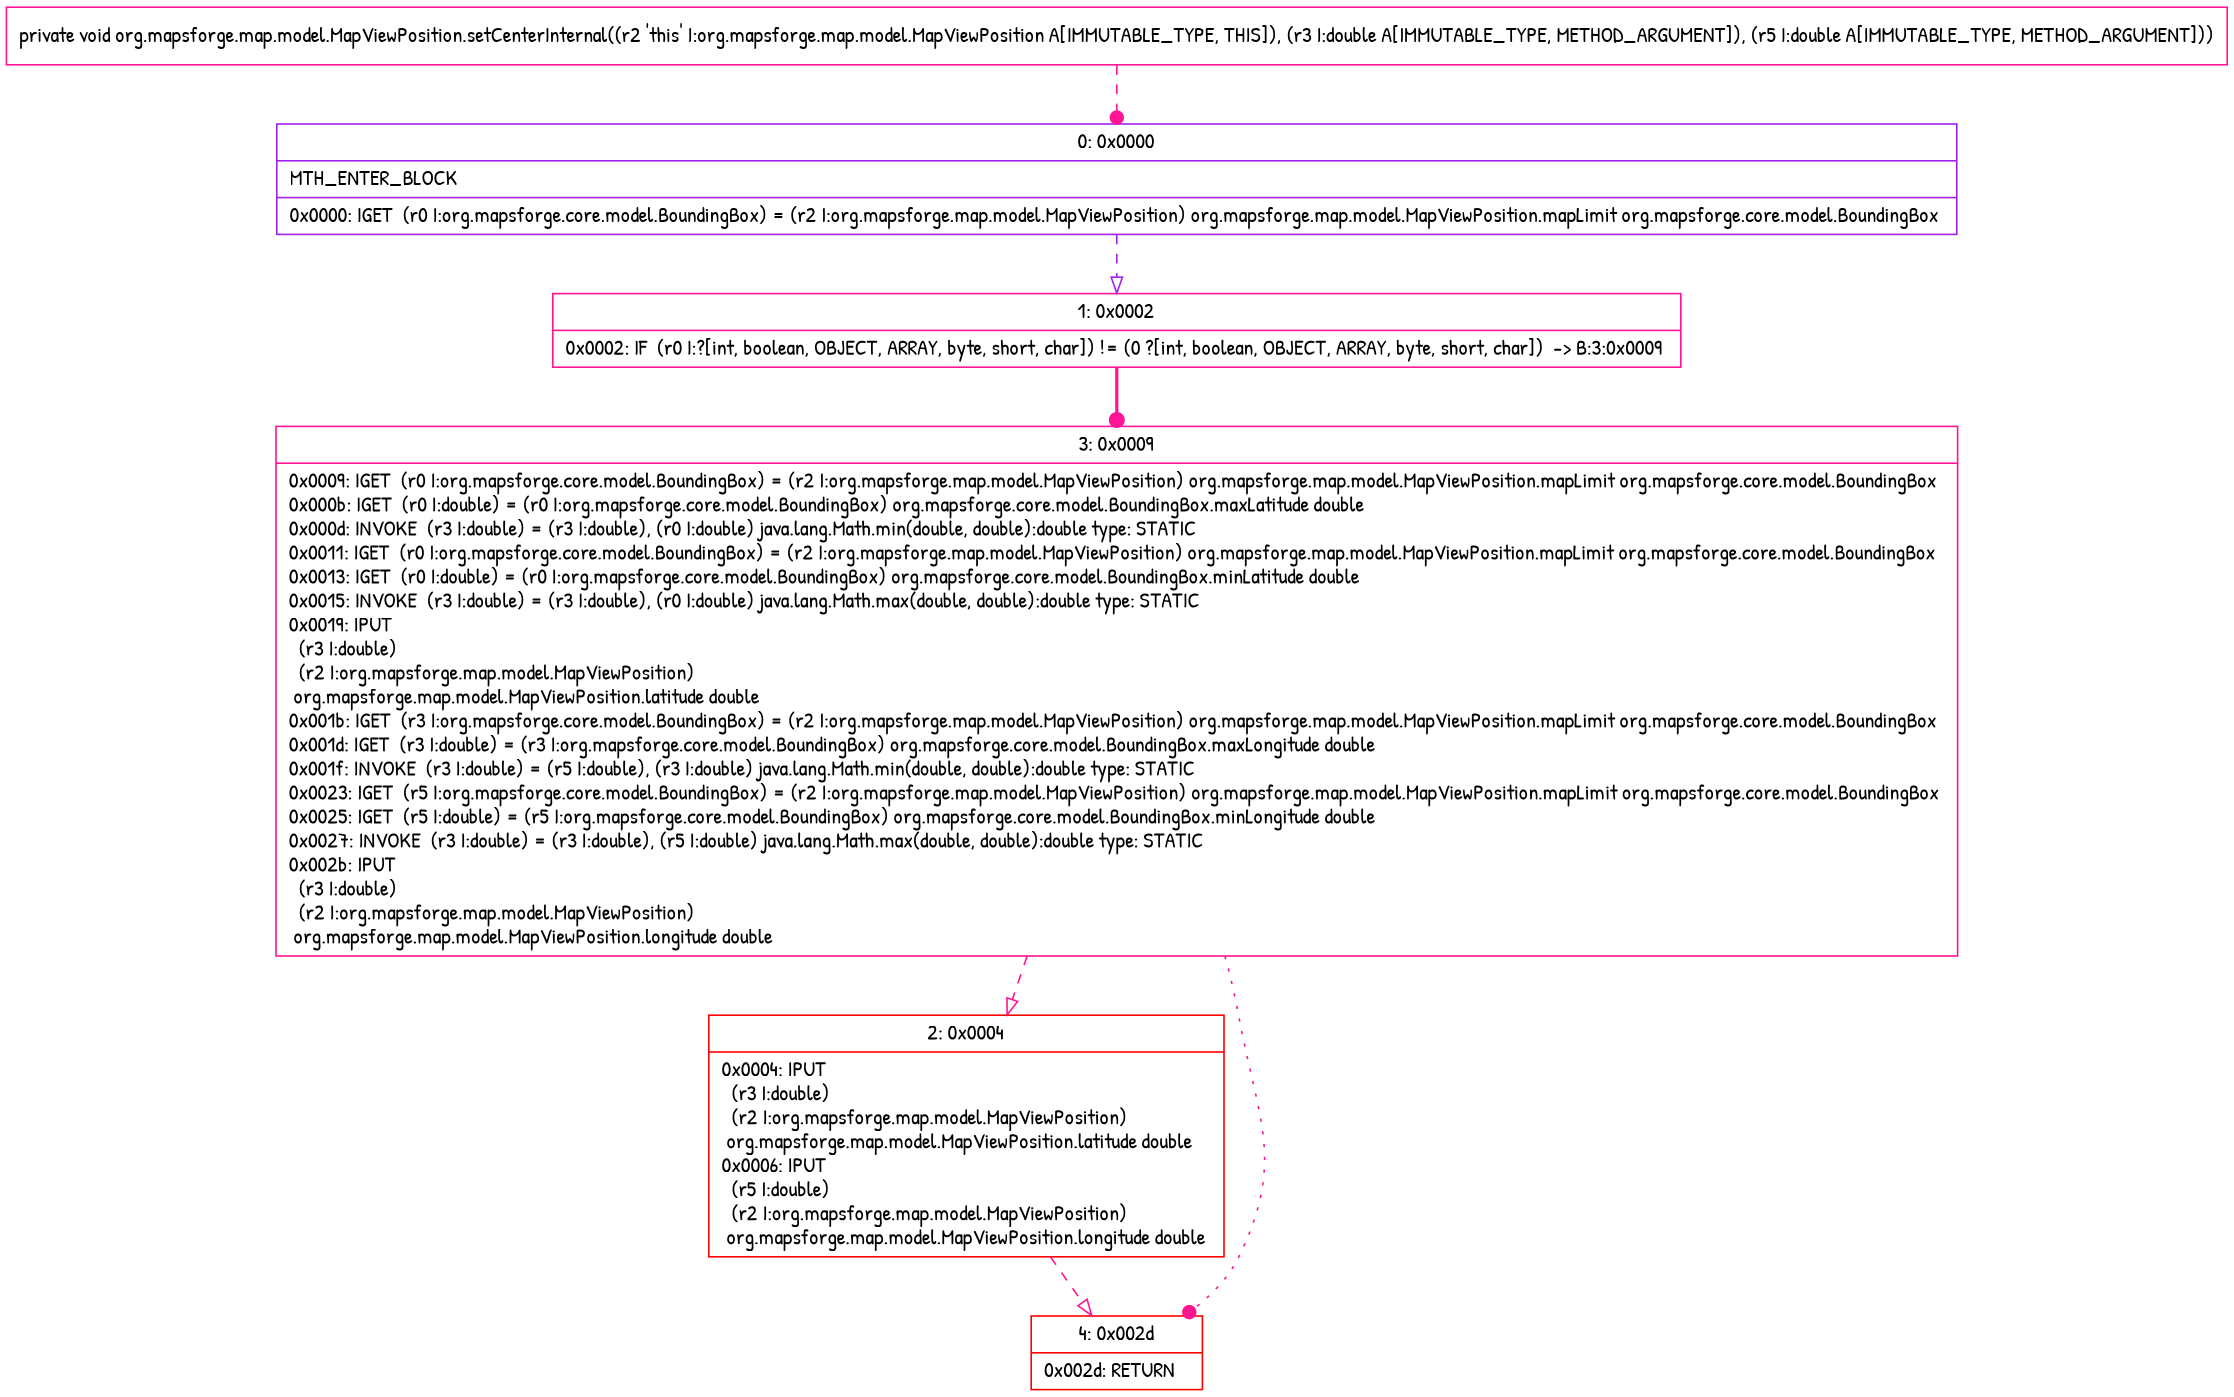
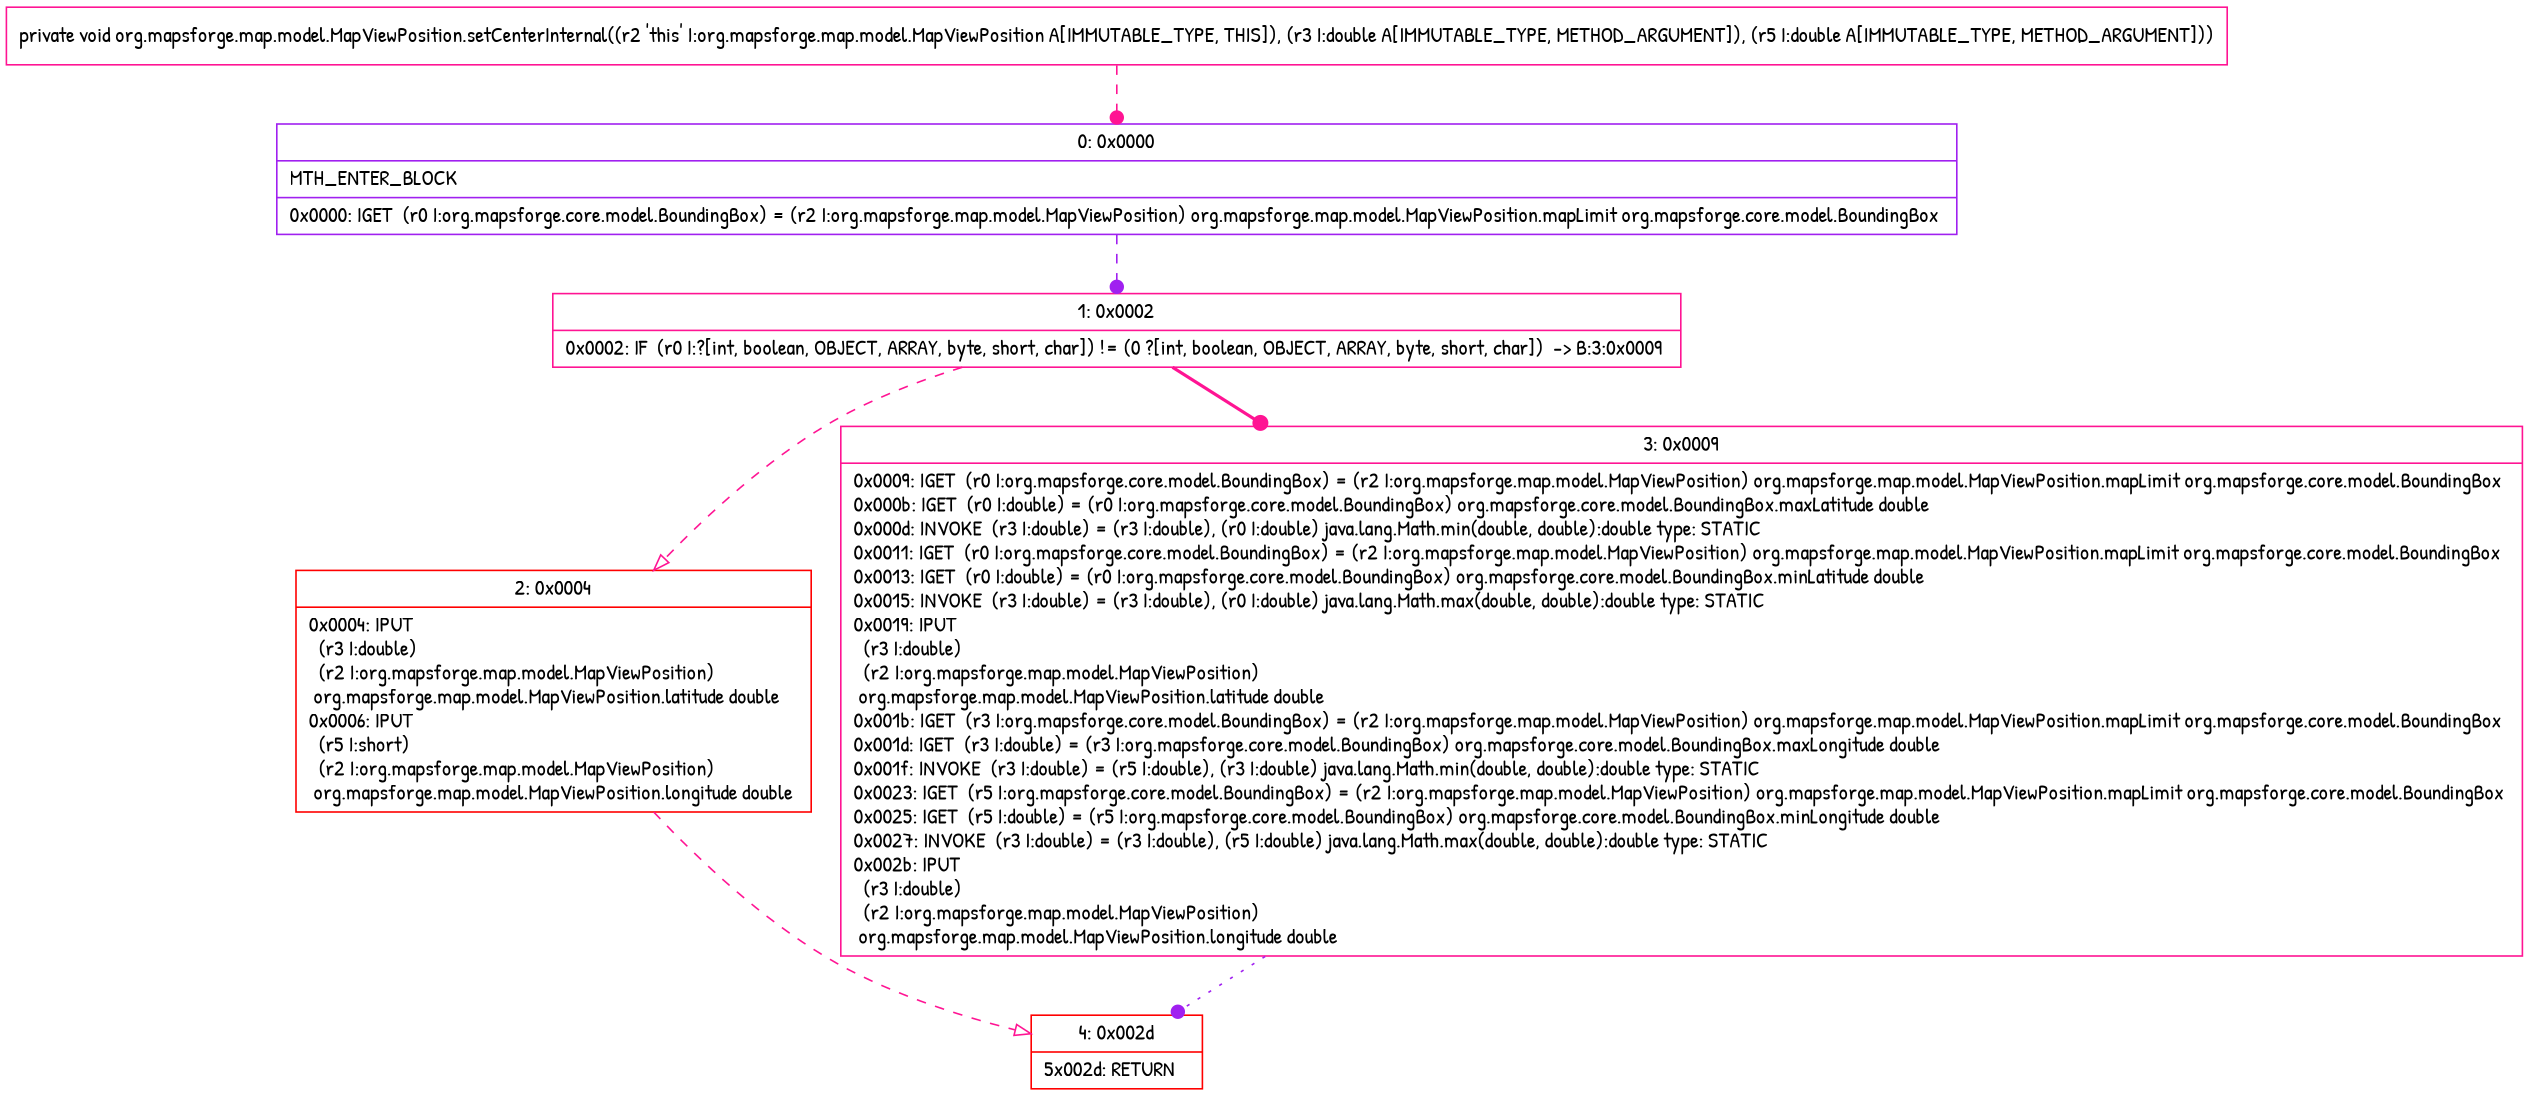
(1117, 256) -> (1117, 257)
(1020, 978) -> (800, 442)
(1264, 1141) -> (1224, 982)
(776, 1190) -> (360, 745)
(1117, 1370) -> (1117, 1070)
